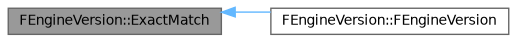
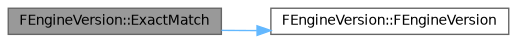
(253, 12) -> (239, 31)
